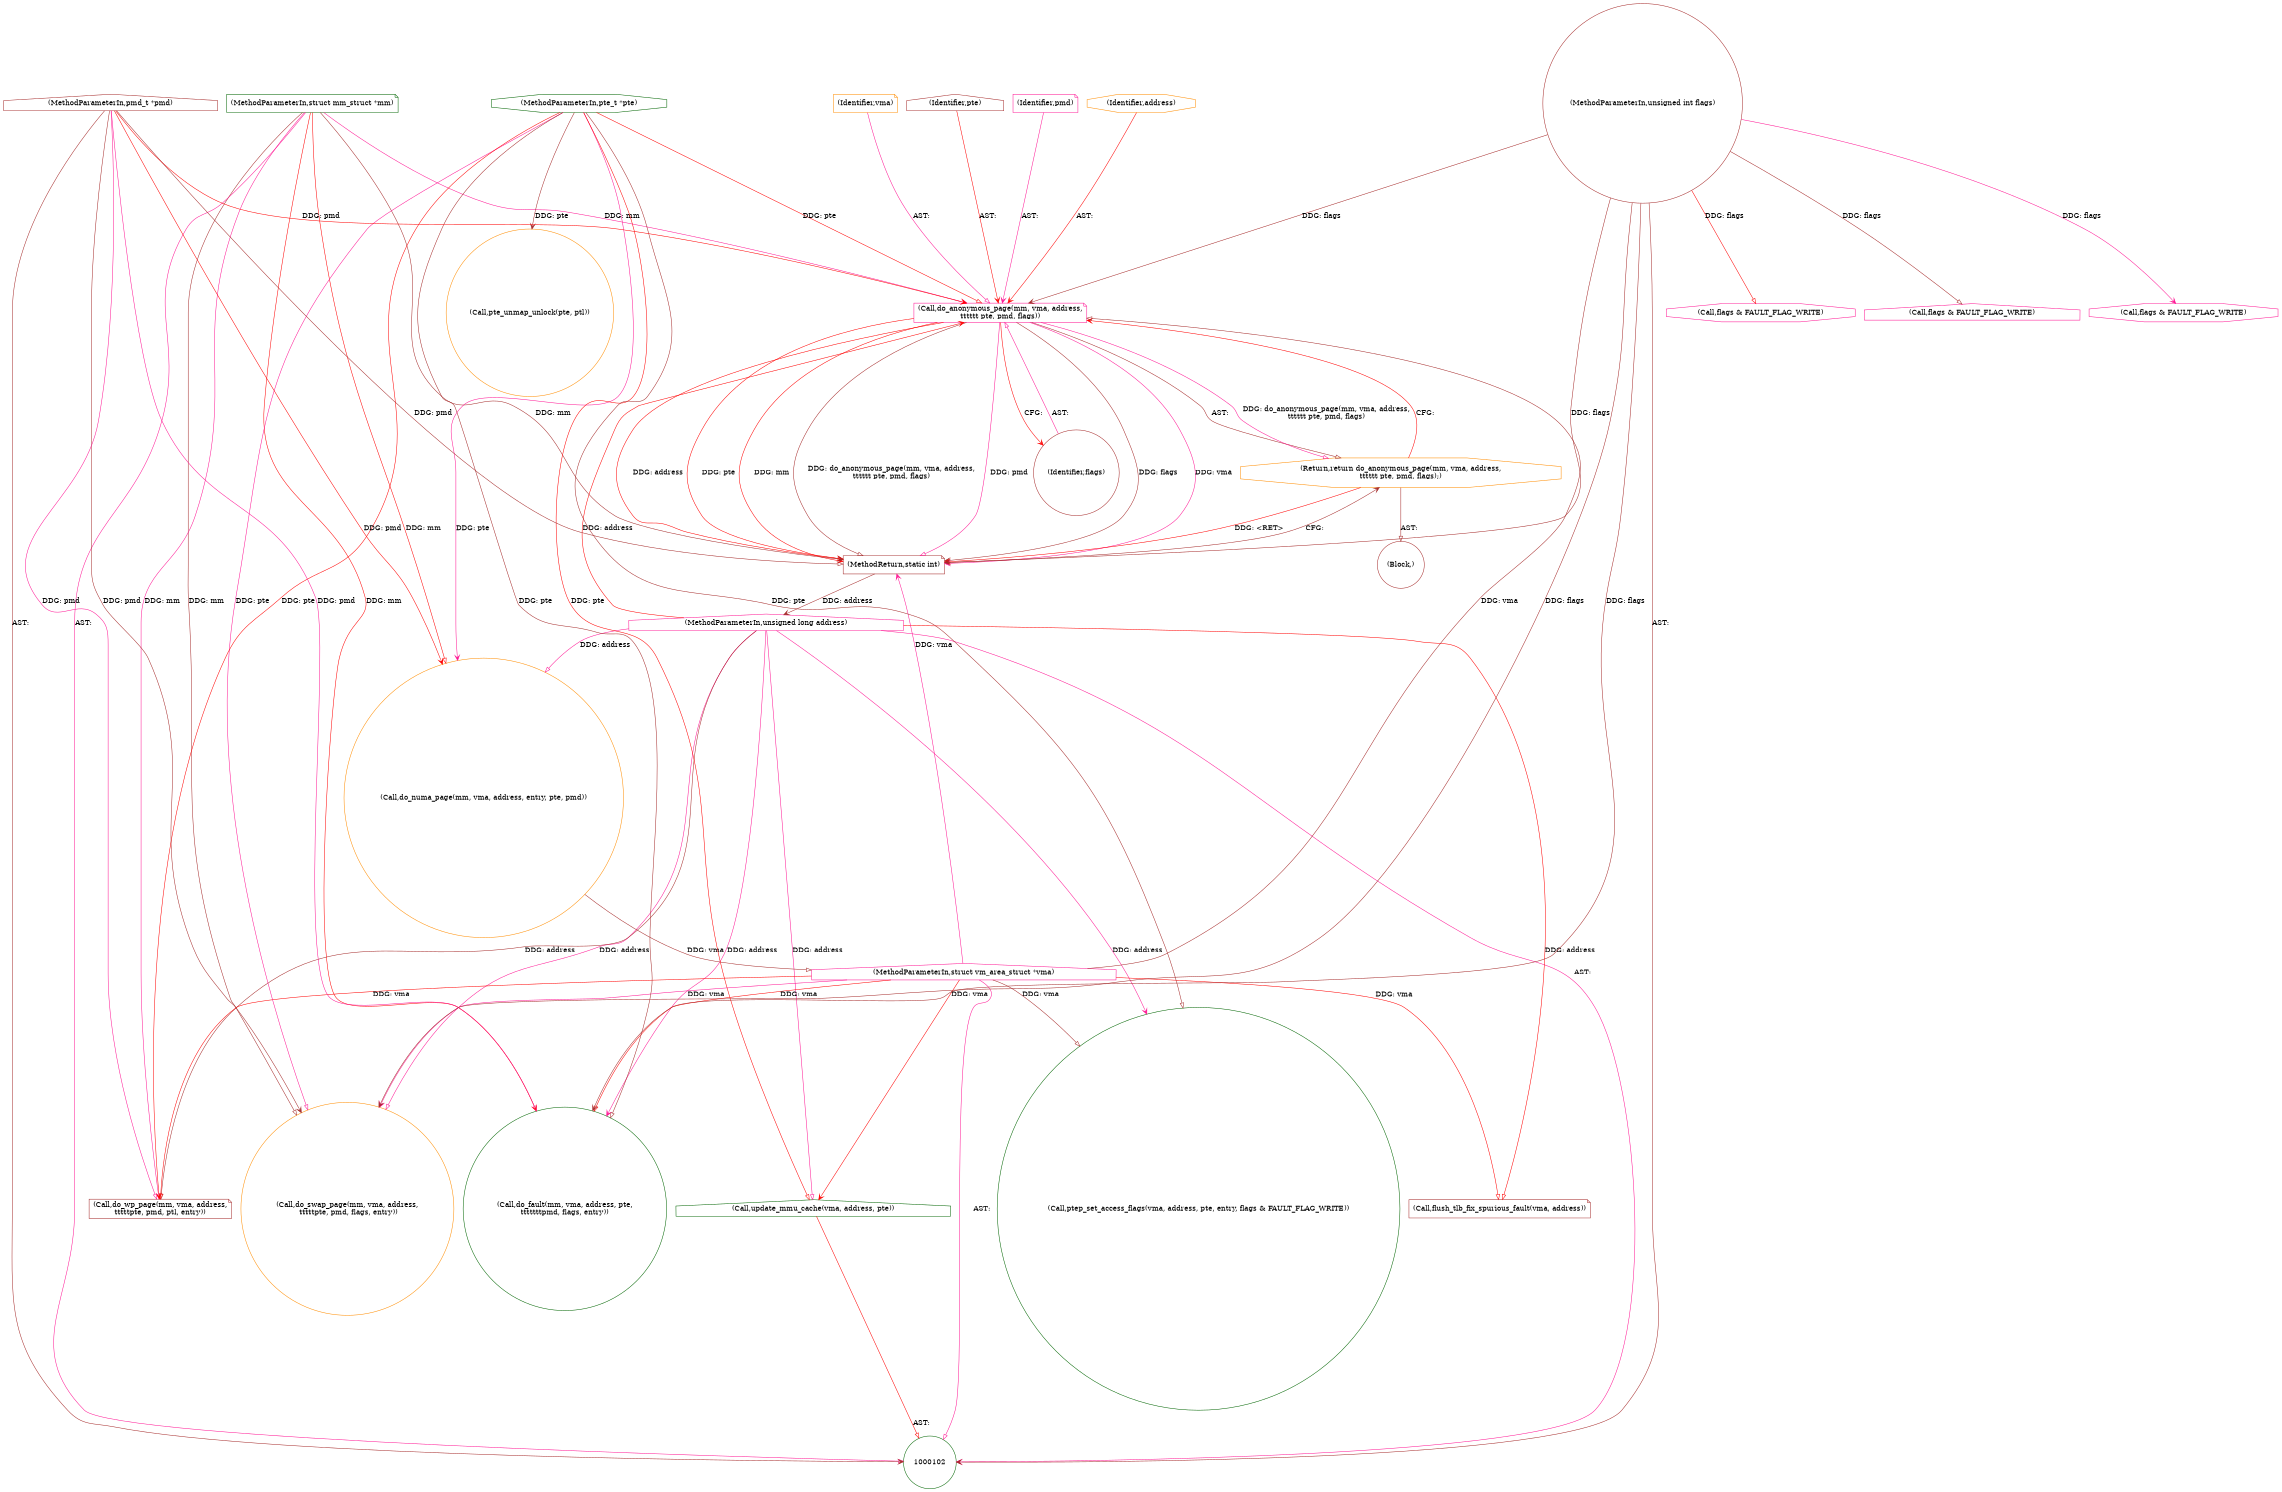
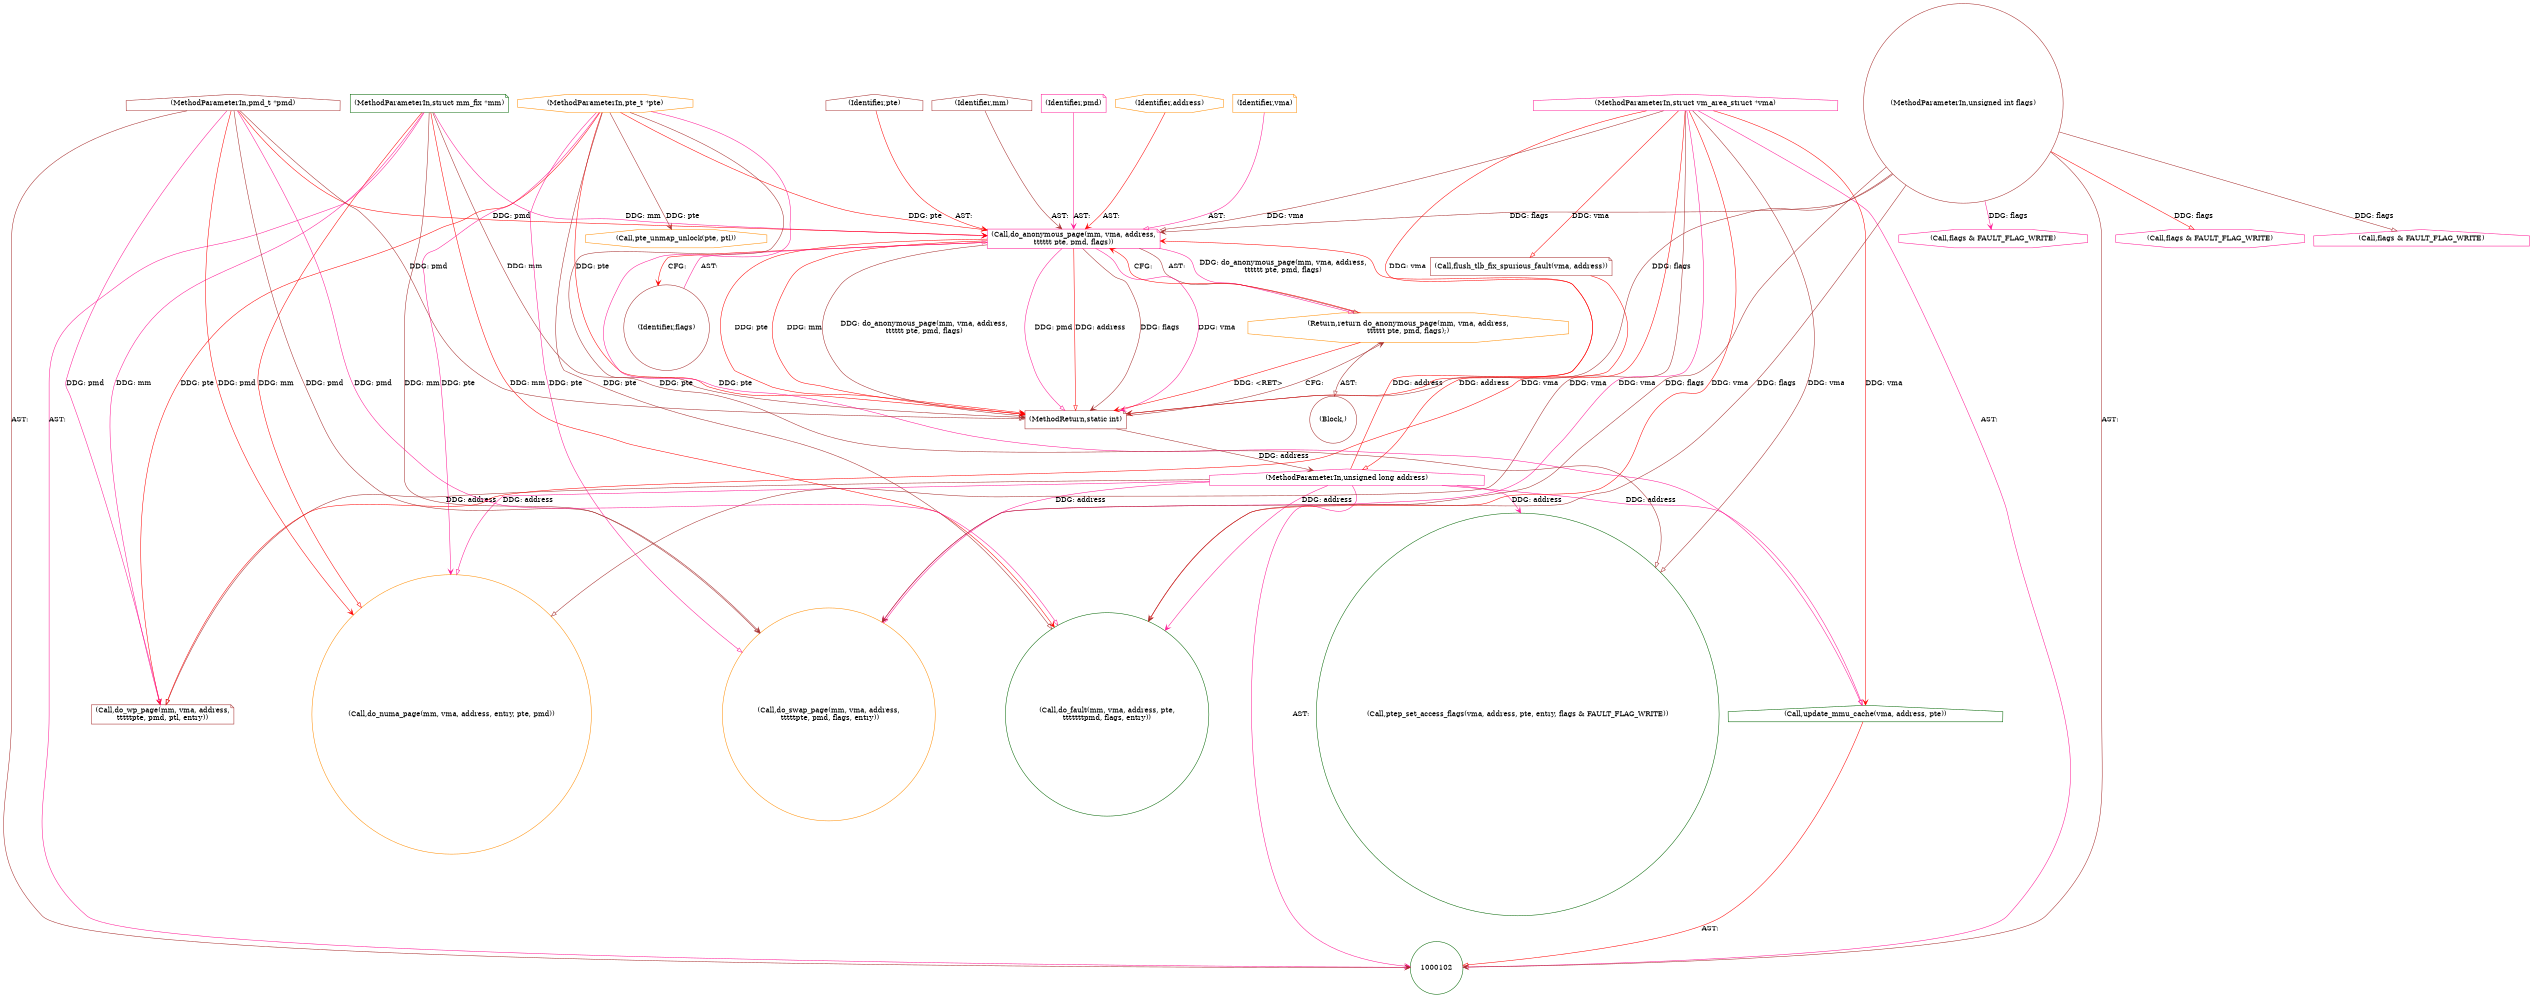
(312, 103) -> (429, 103)
(579, 103) -> (605, 103)
none -> (982, 103)
(530, 313) -> (676, 239)
none -> (596, 343)
(588, 622) -> (1043, 445)
(1465, 652) -> (1607, 371)
(937, 770) -> (1385, 268)
(688, 955) -> (1254, 496)
